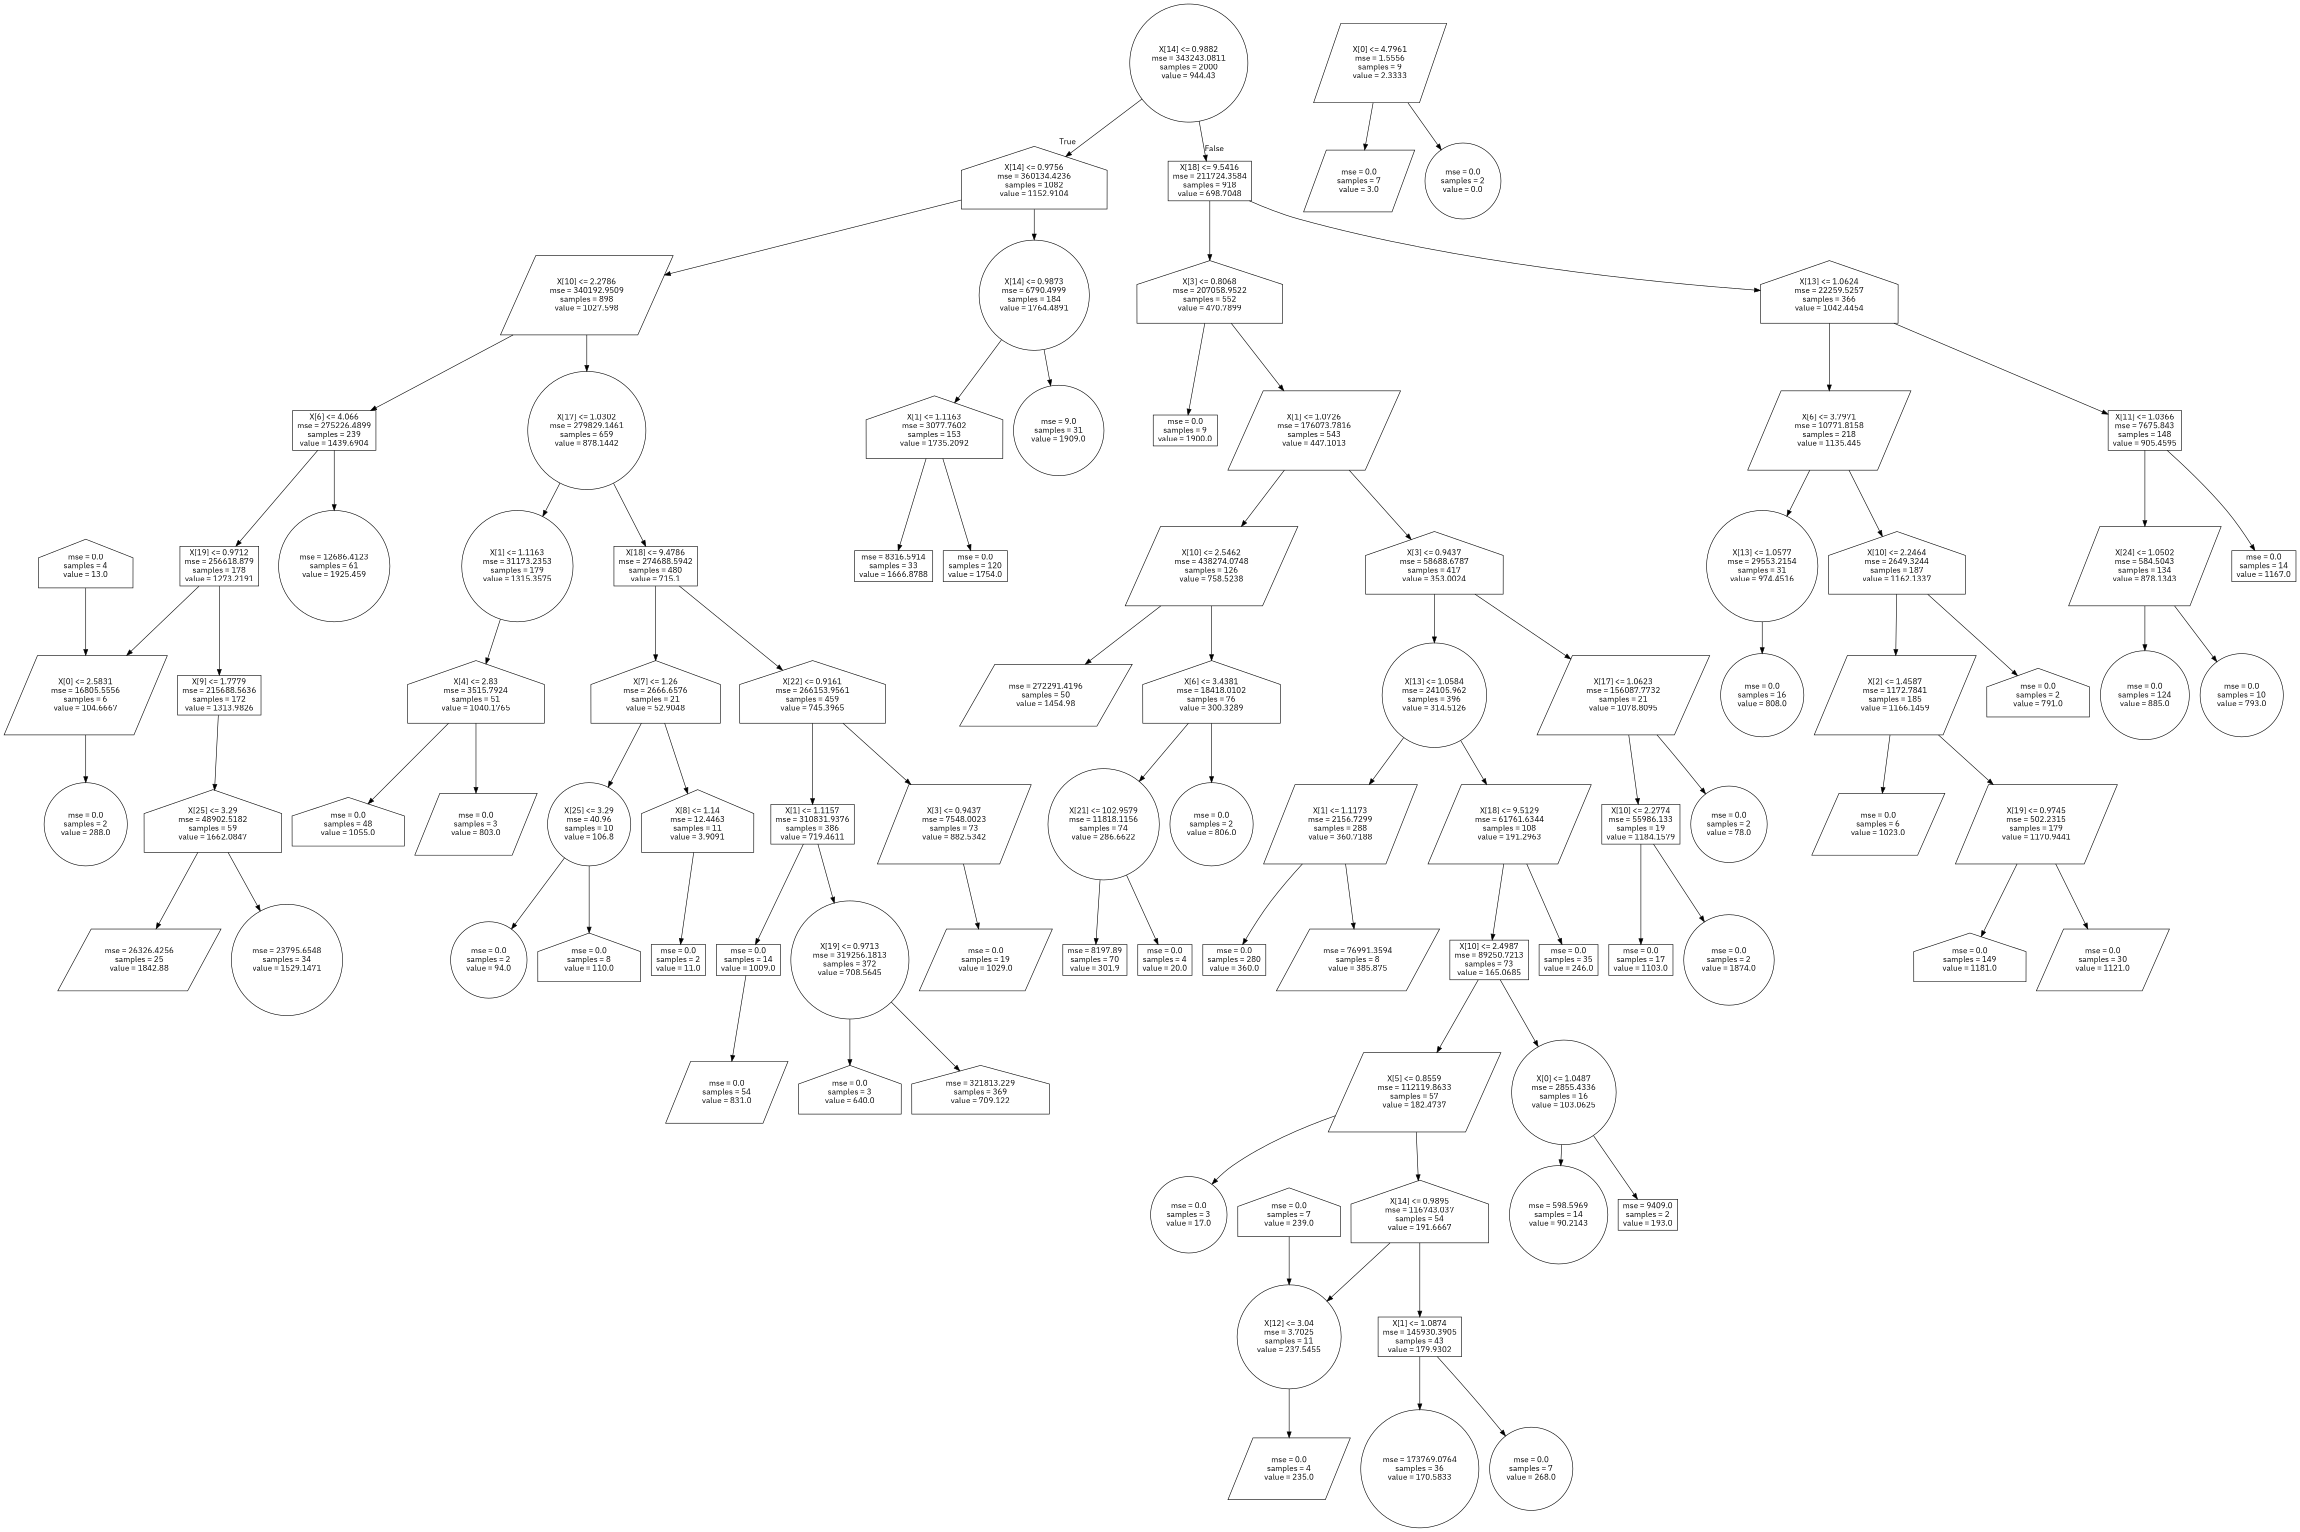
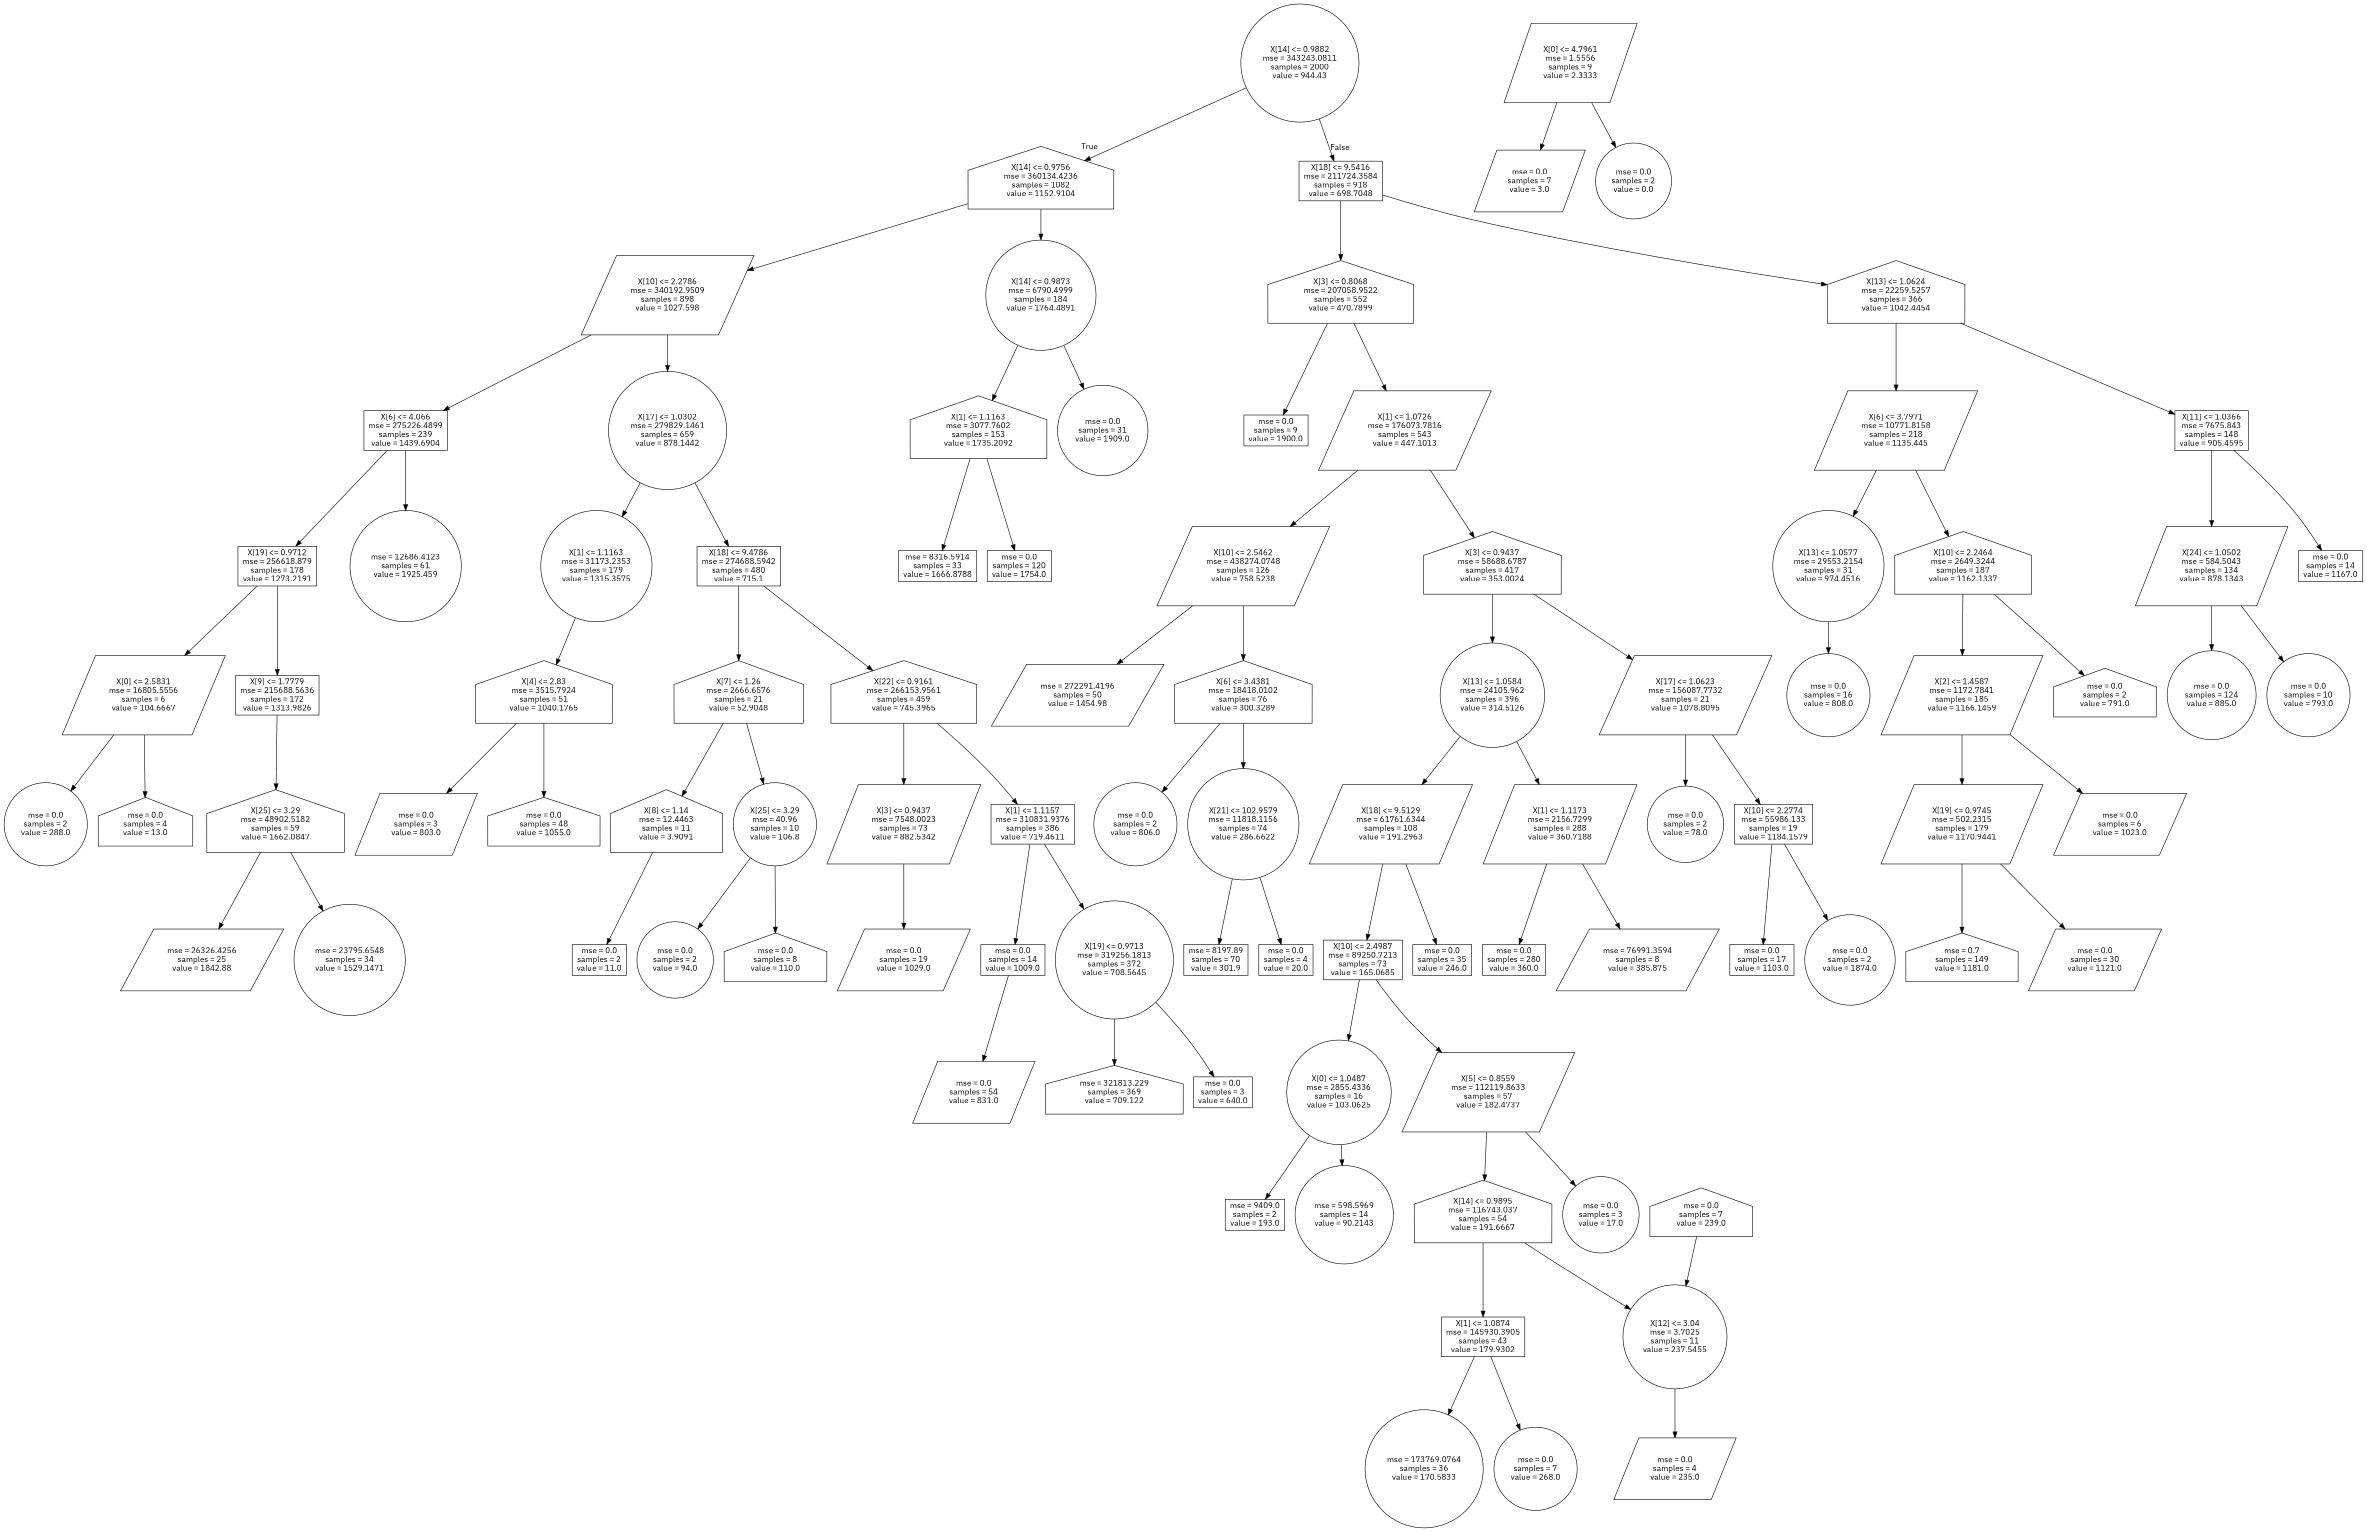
(1059, 430) -> (1103, 430)
(86, 619) -> (145, 763)
(1970, 960) -> (1962, 960)
(850, 1092) -> (1223, 1092)
